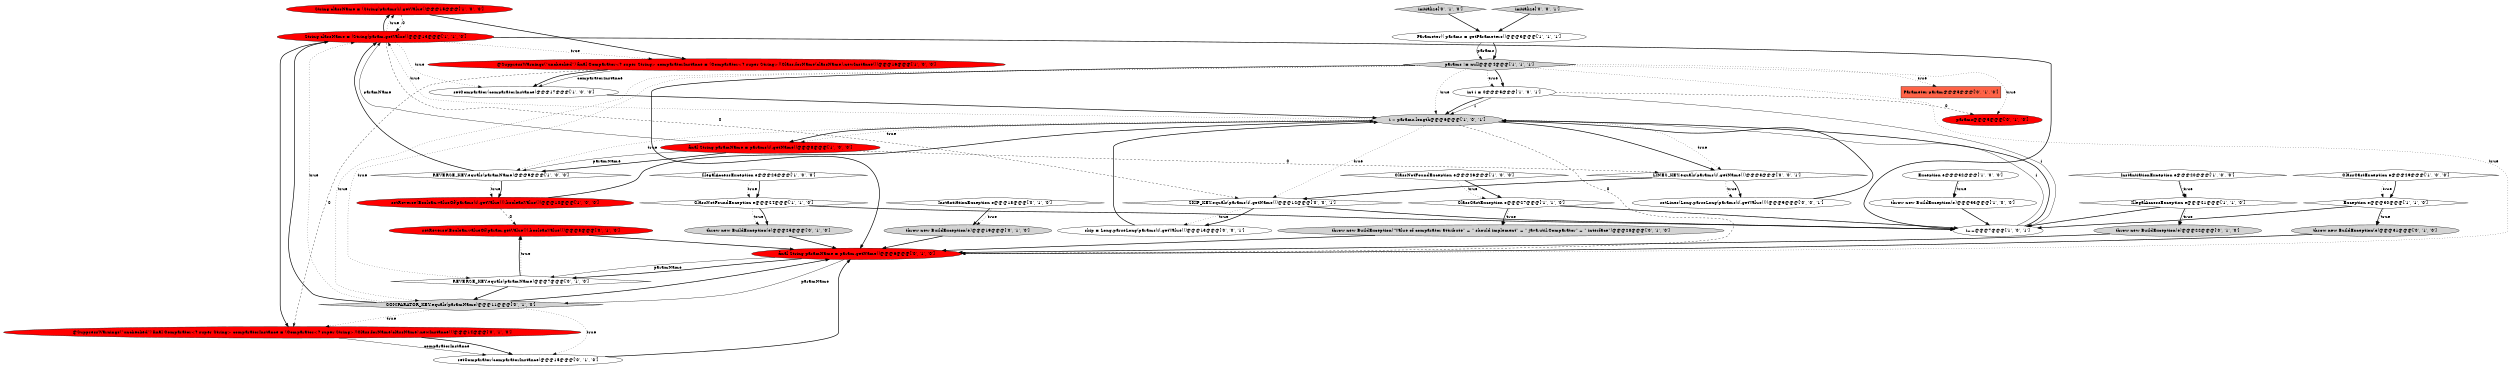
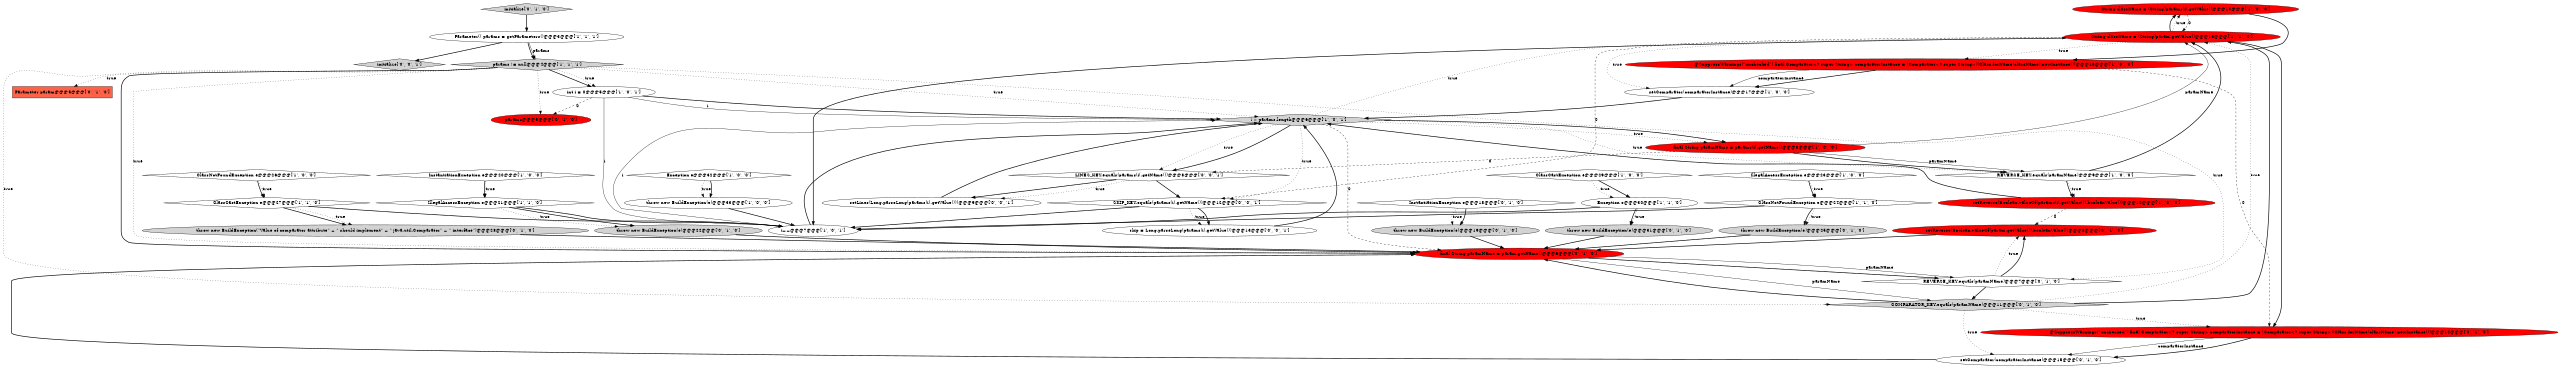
(1516, 22) -> (460, 51)
(1437, 120) -> (1299, 120)
(1960, 175) -> (709, 175)
(2386, 203) -> (1640, 203)
